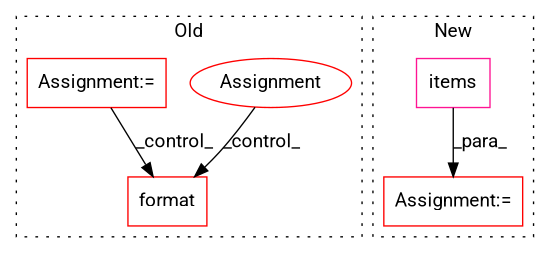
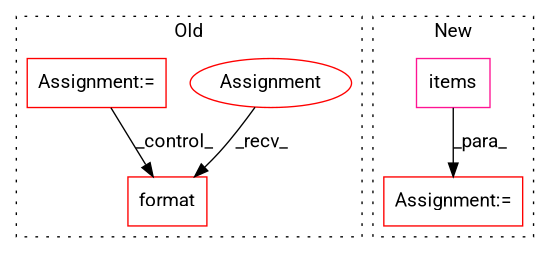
(262, 142) -> (262, 142)
